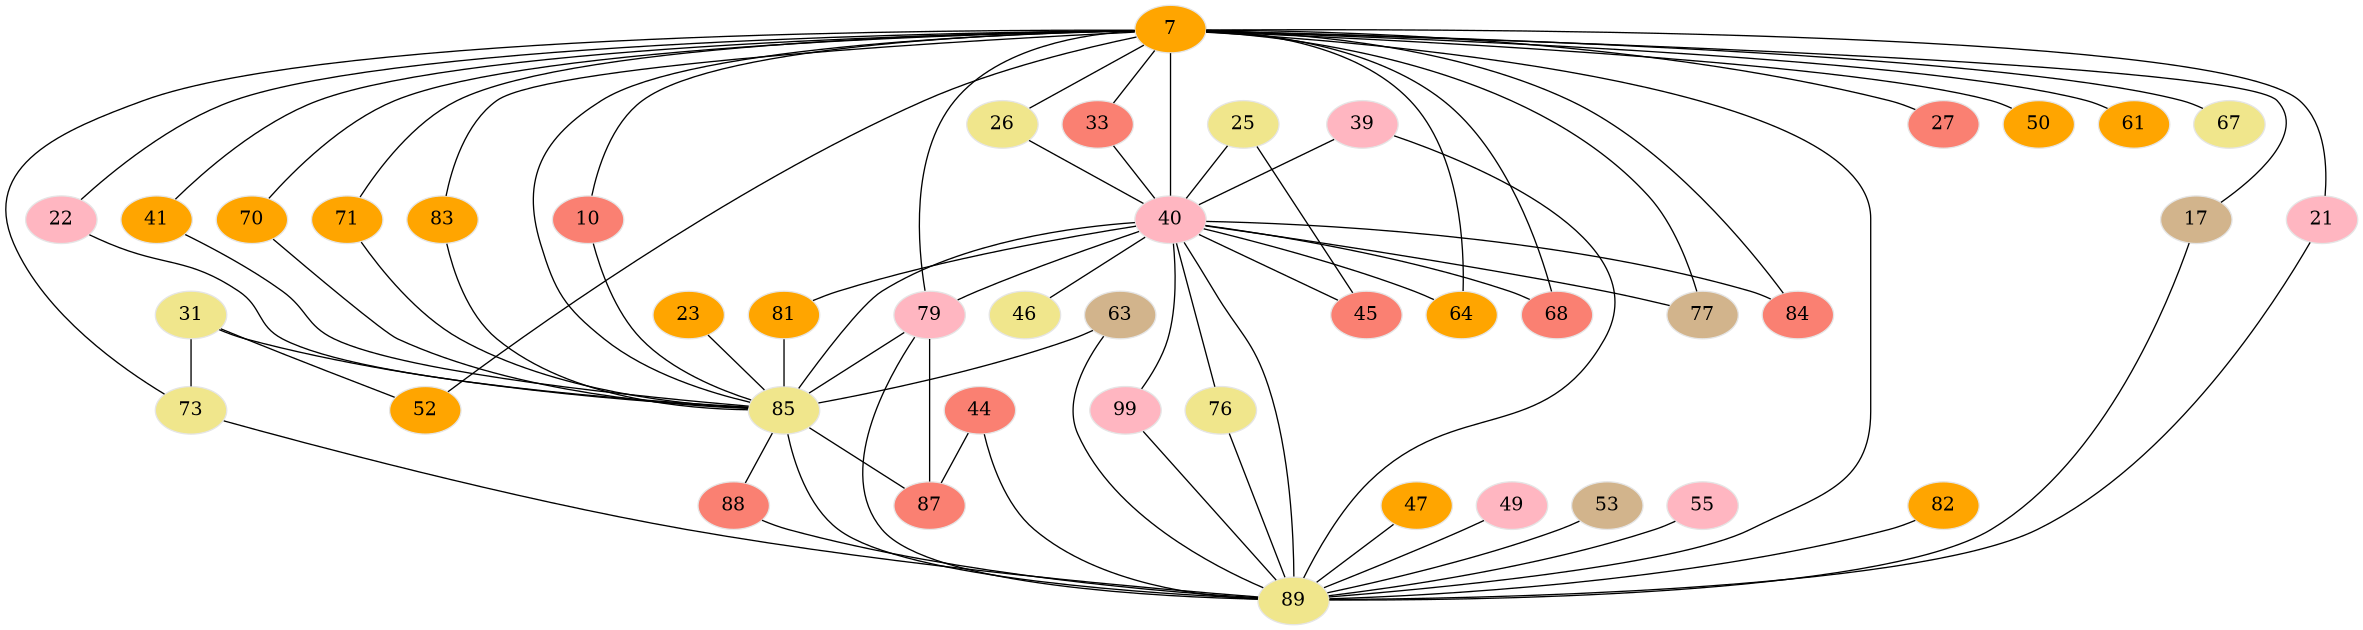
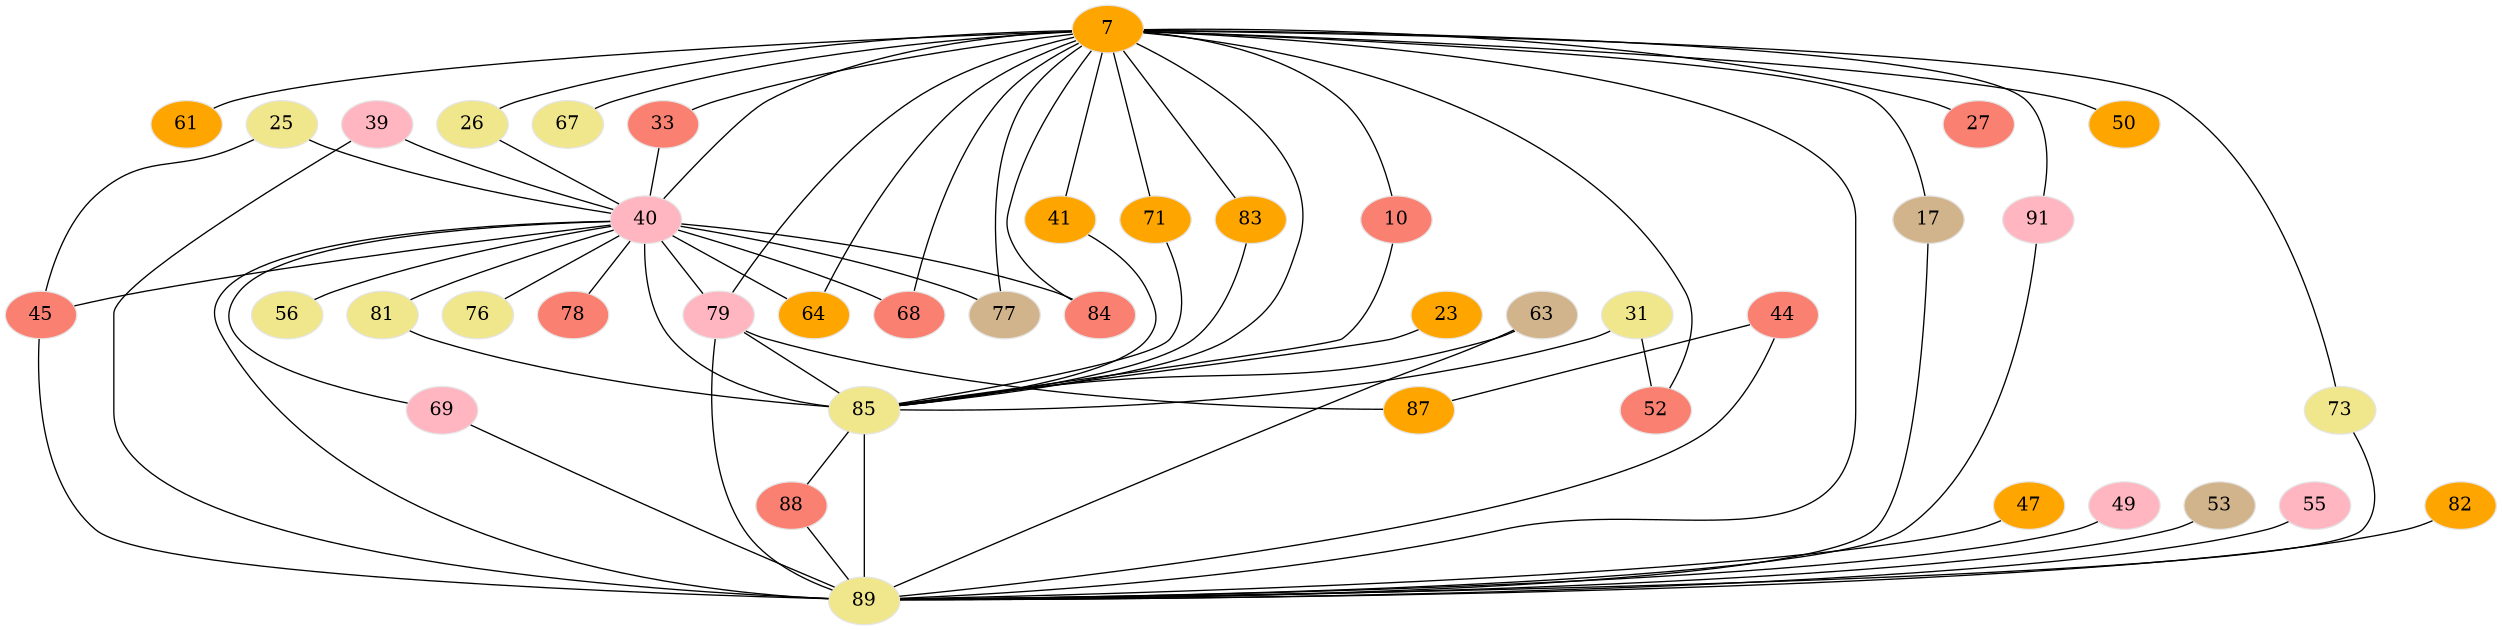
(61, 220) -> none
(252, 220) -> none
(2322, 220) -> (2038, 220)
none -> (573, 315)
(784, 315) -> (383, 315)
(1025, 315) -> (287, 315)
(191, 363) -> none
(425, 410) -> (1656, 410)
(1126, 410) -> (442, 410)
(855, 457) -> none
(1257, 505) -> (357, 575)
(930, 506) -> (1419, 410)
